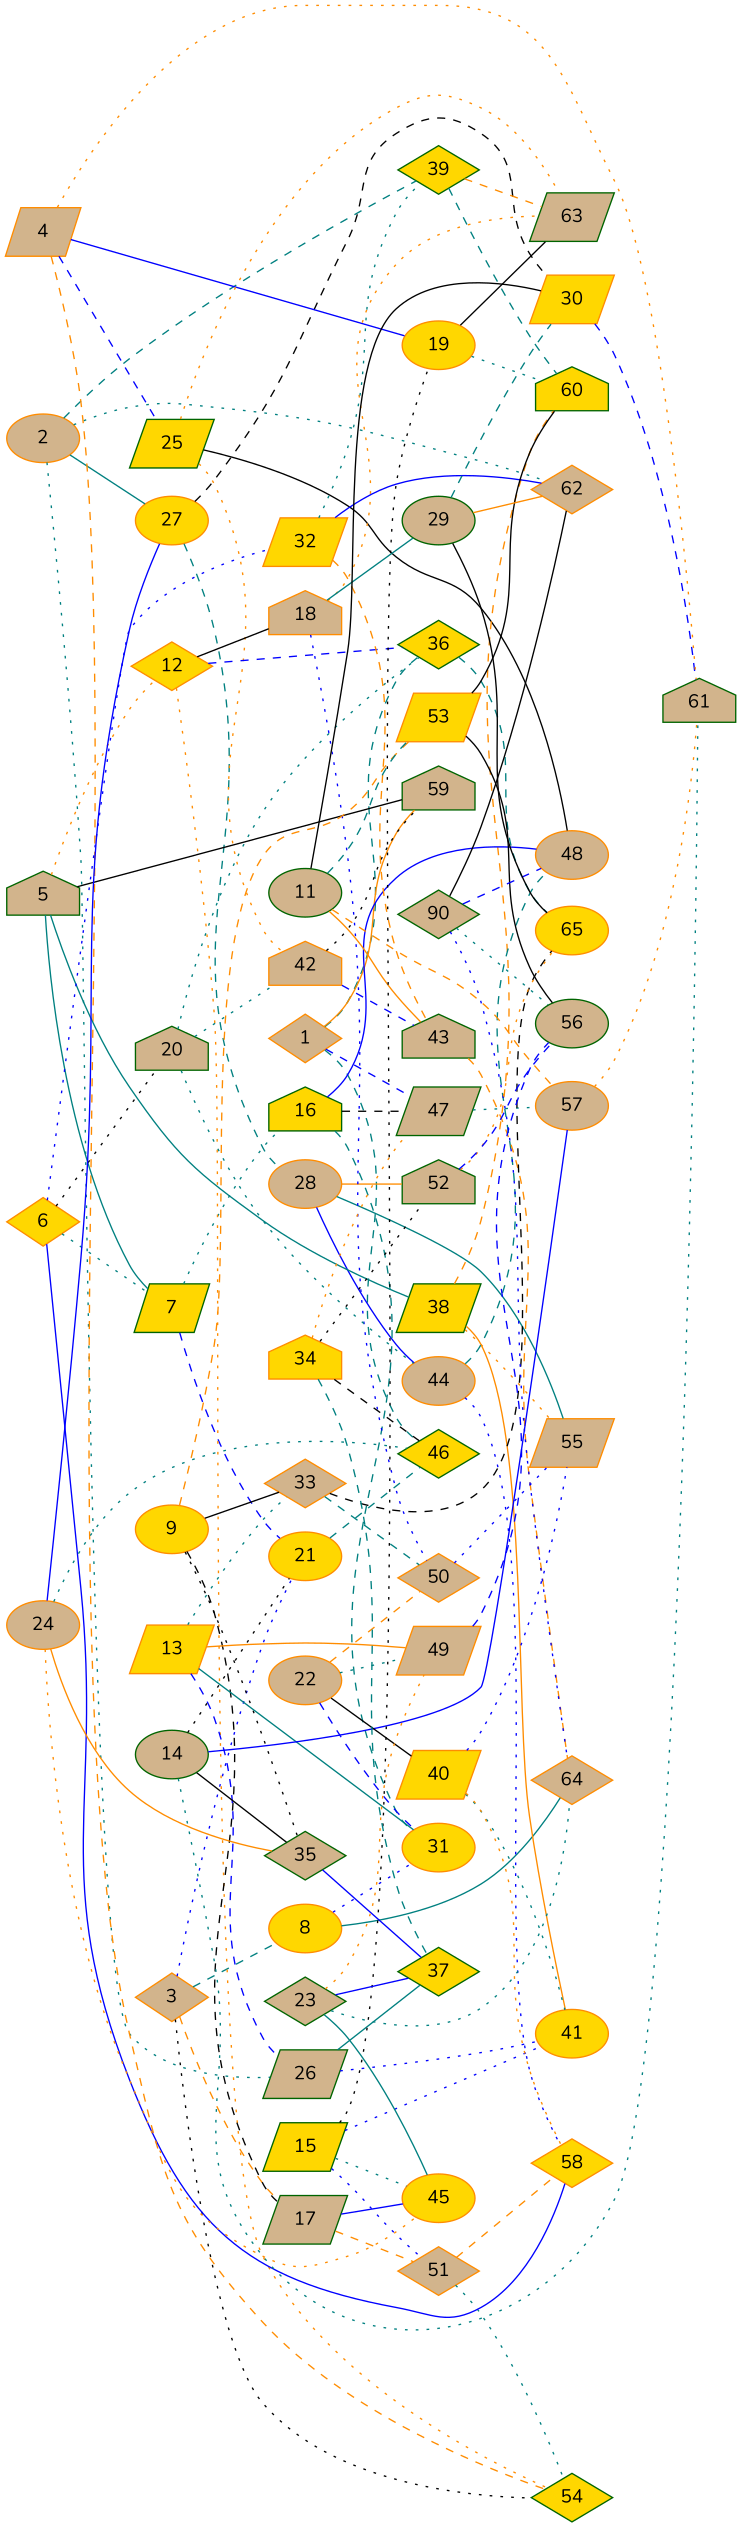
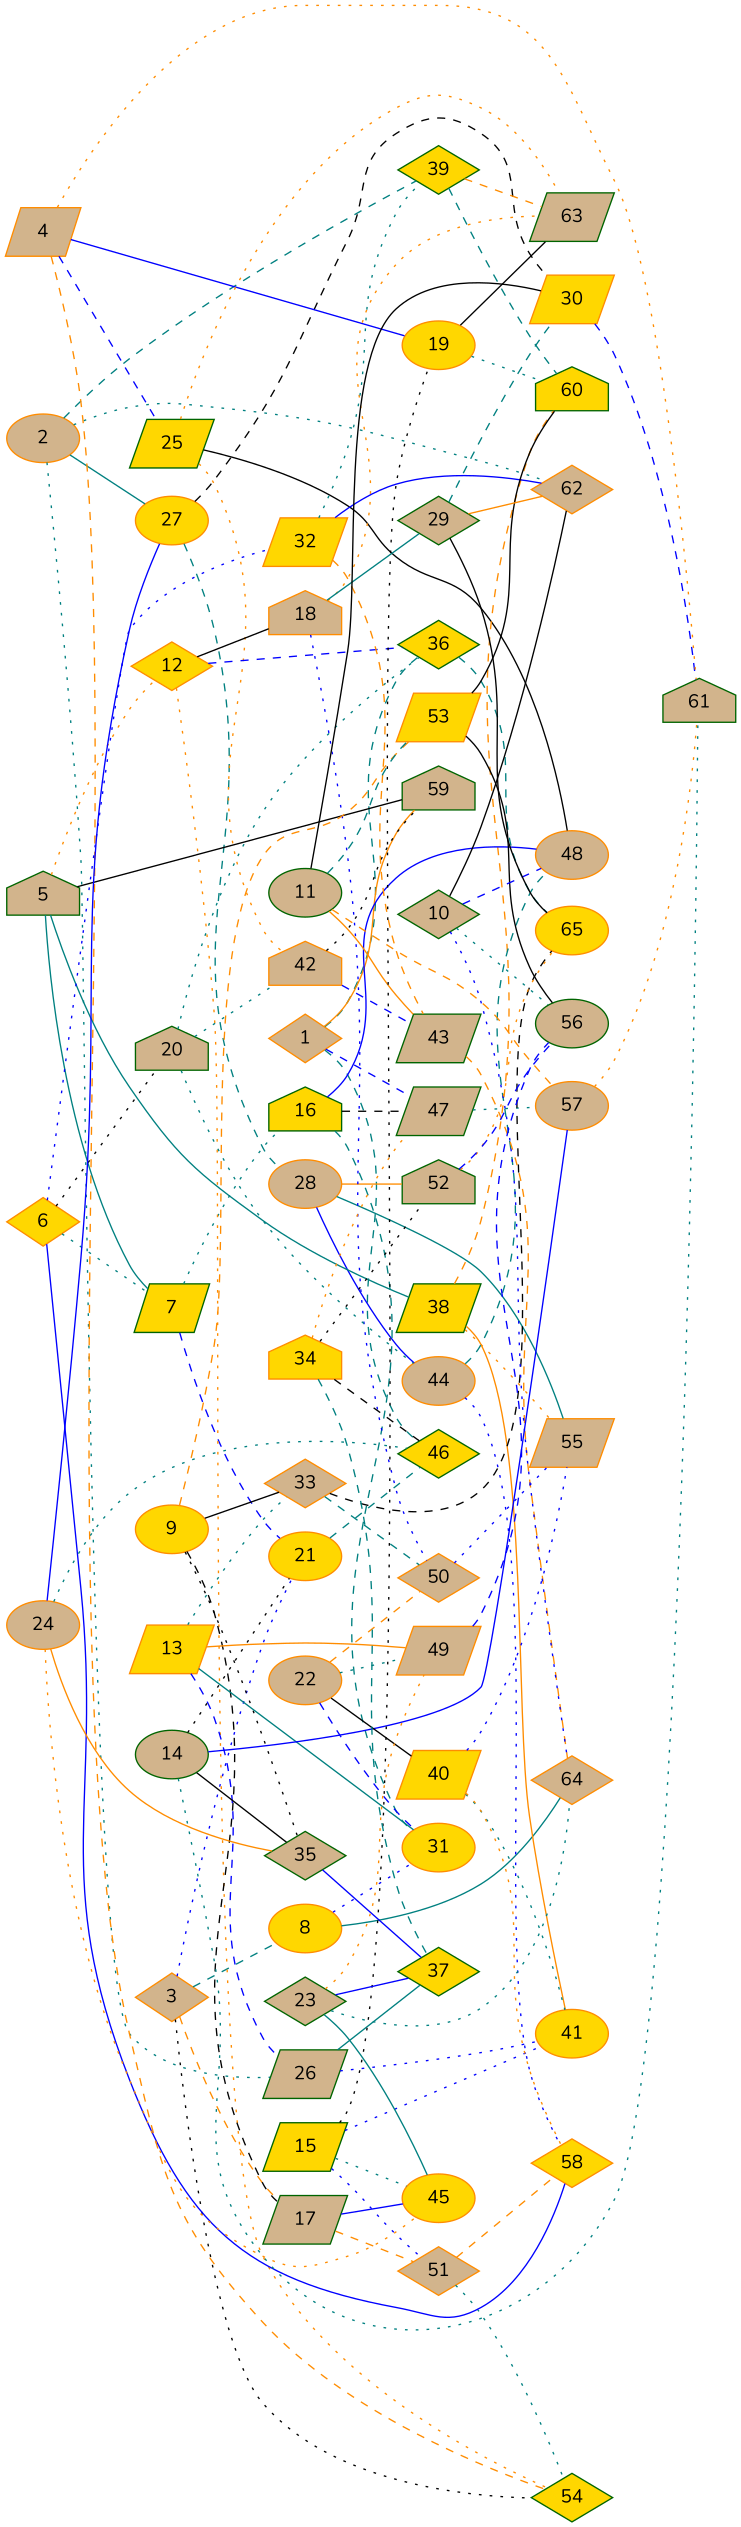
(439, 521) -> (439, 521)
(439, 914) -> (439, 914)
(439, 1038) -> (439, 1038)
